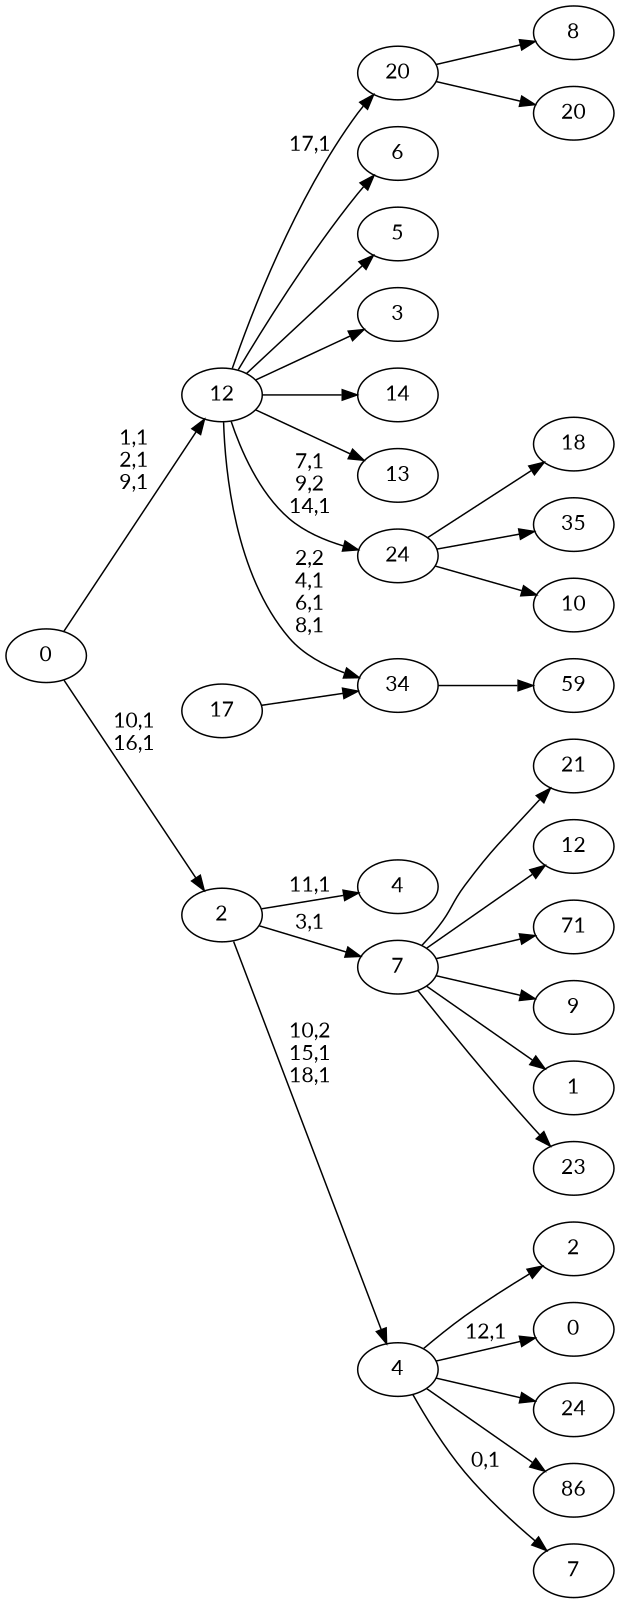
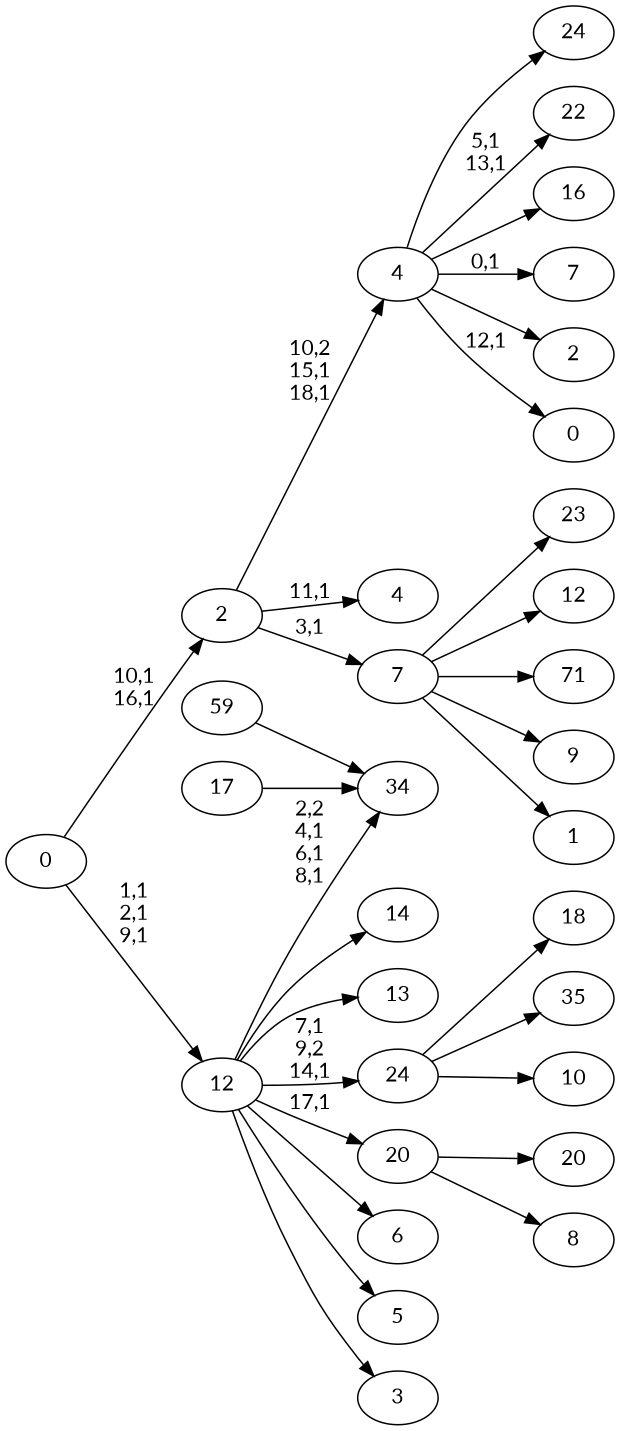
none -> (574, 113)
(478, 686) -> (303, 745)
(574, 766) -> none
(574, 1490) -> (574, 194)
